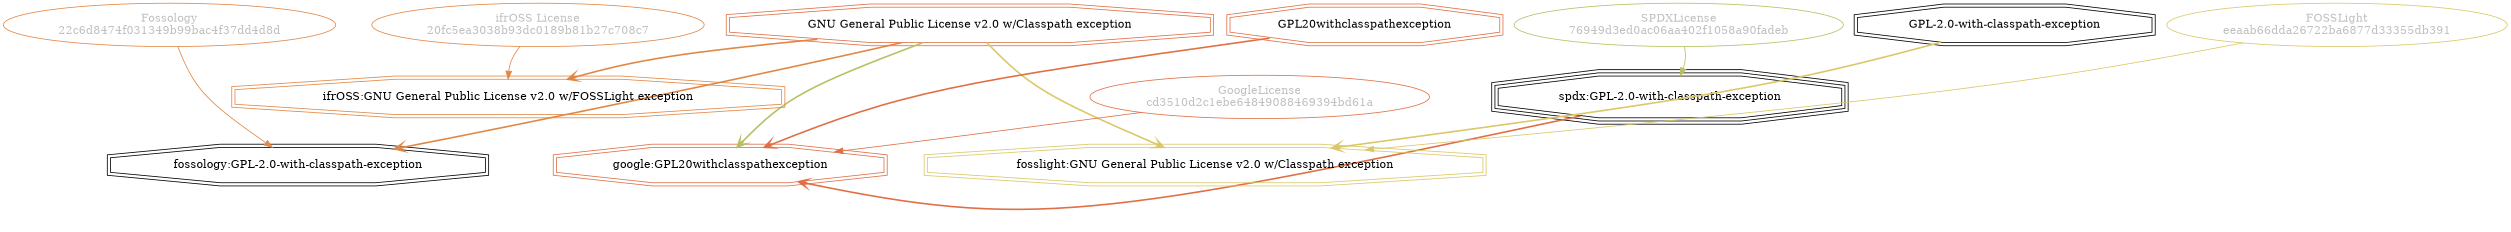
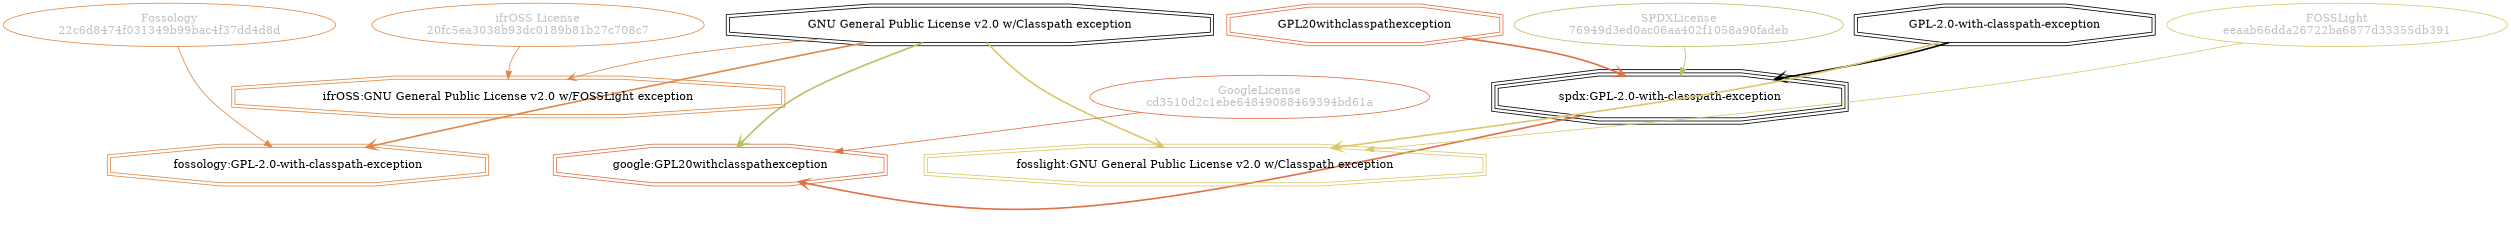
(970, 25) -> (970, 25)
(696, 53) -> (696, 53)
none -> (1867, 63)
(1030, 74) -> (1541, 50)
(653, 97) -> (620, 92)
(298, 165) -> (298, 165)
